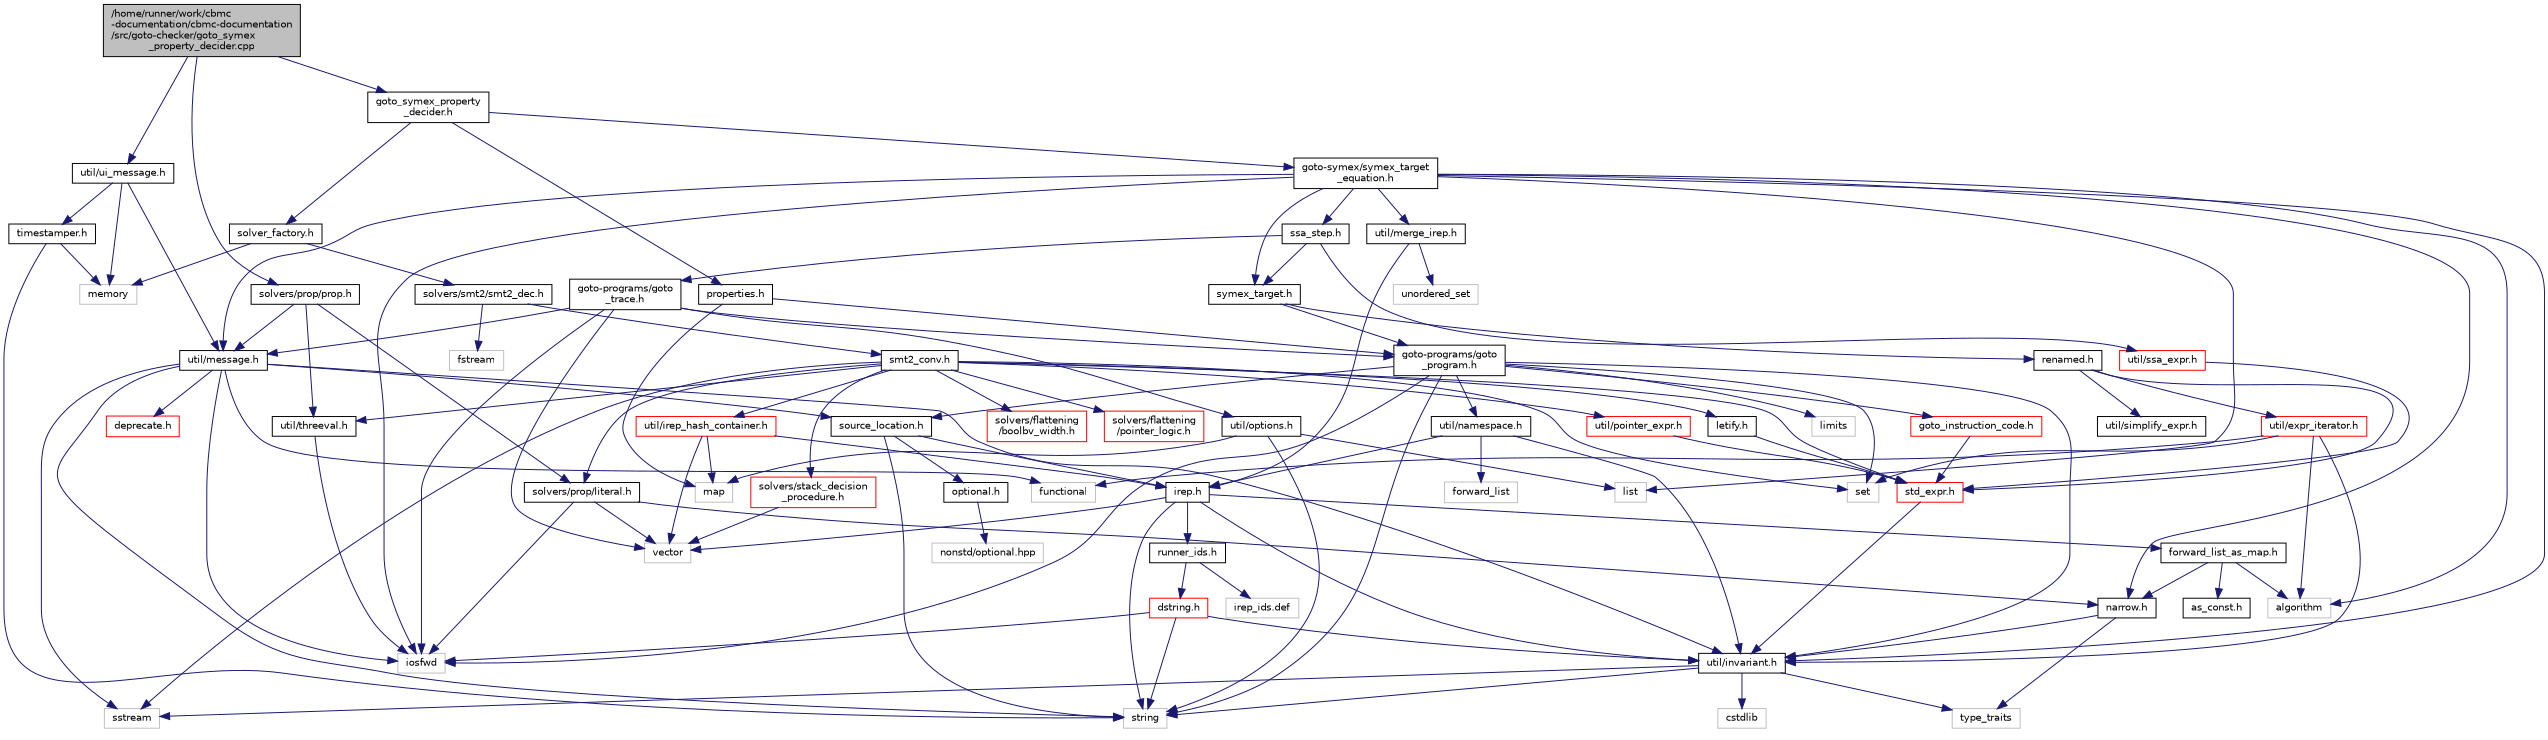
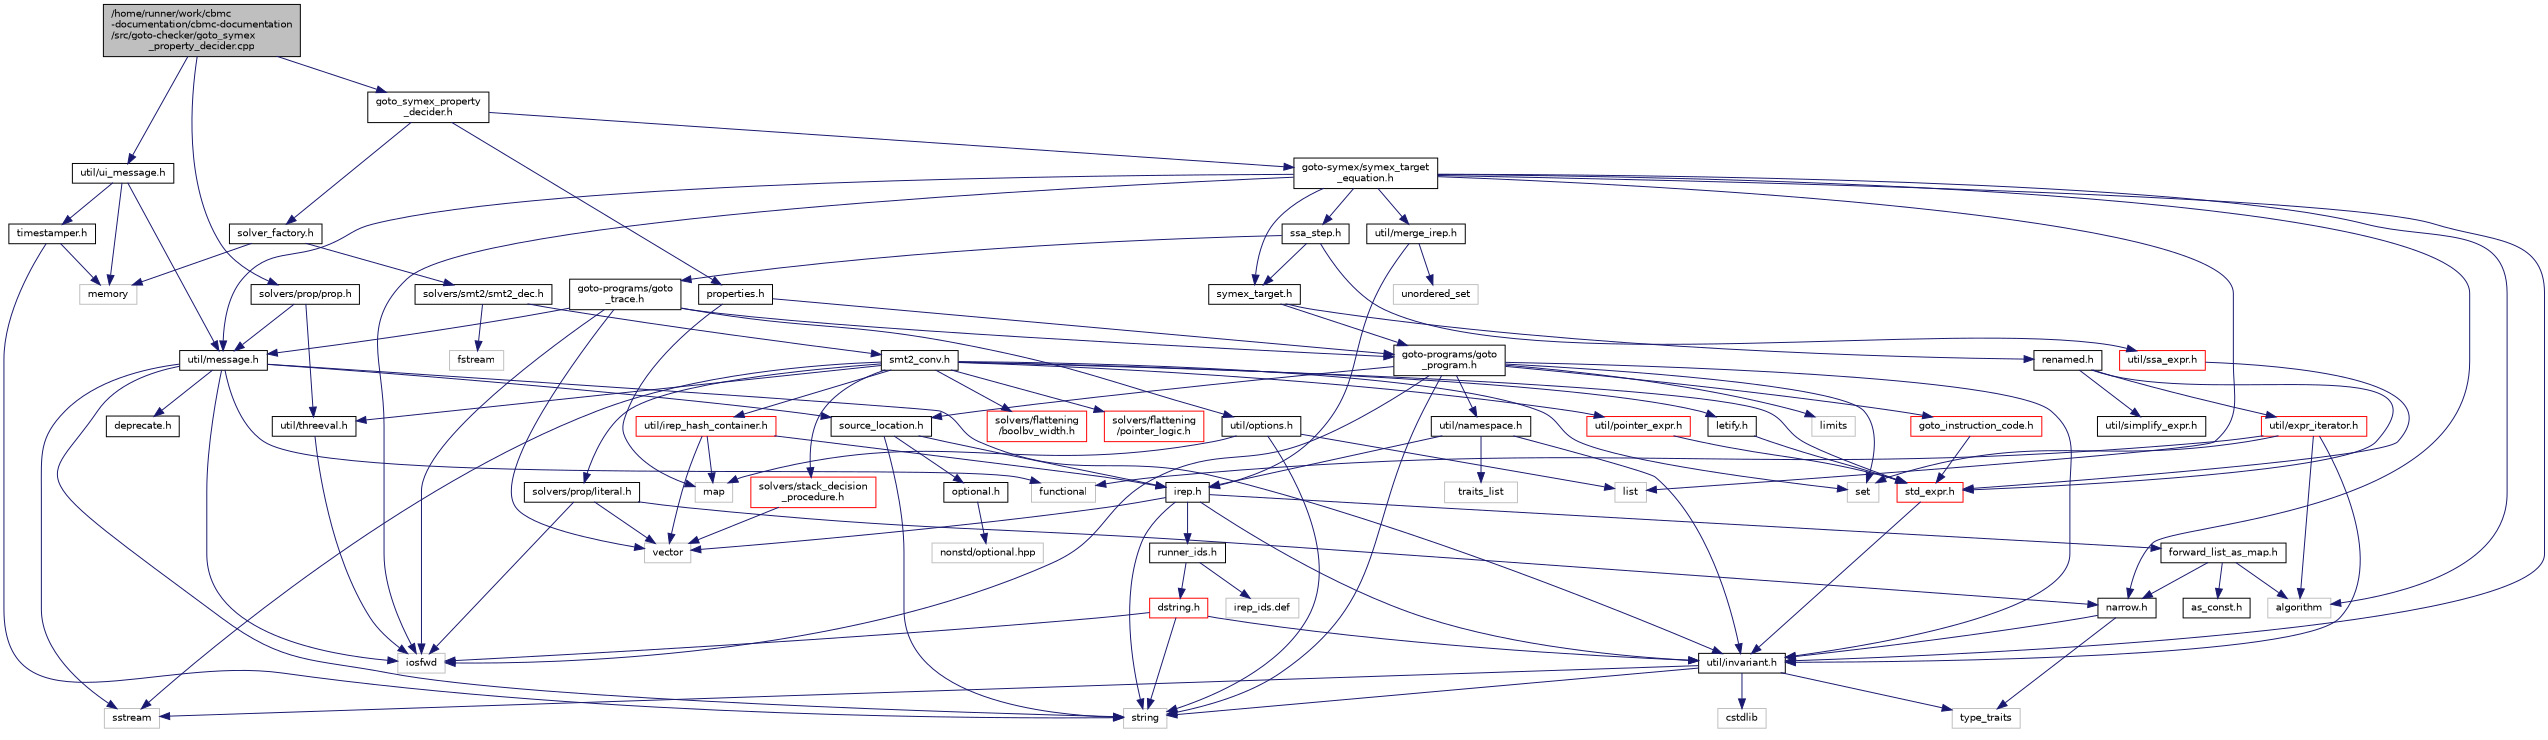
(440, 391) -> none
(143, 426) -> (143, 426)
(1481, 492) -> (1481, 492)
